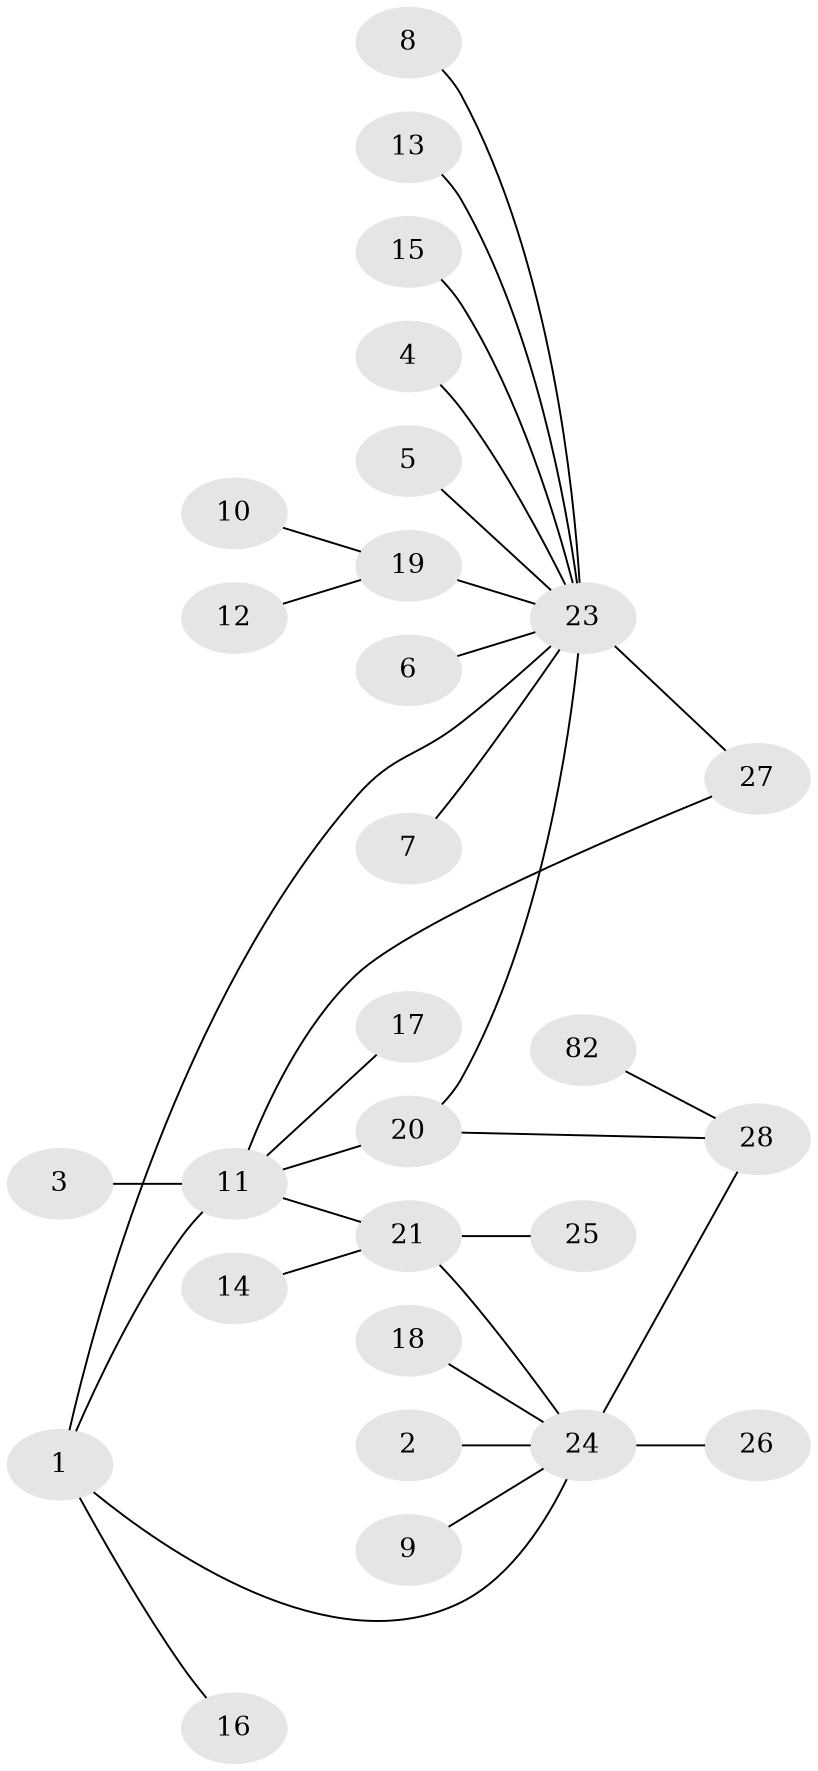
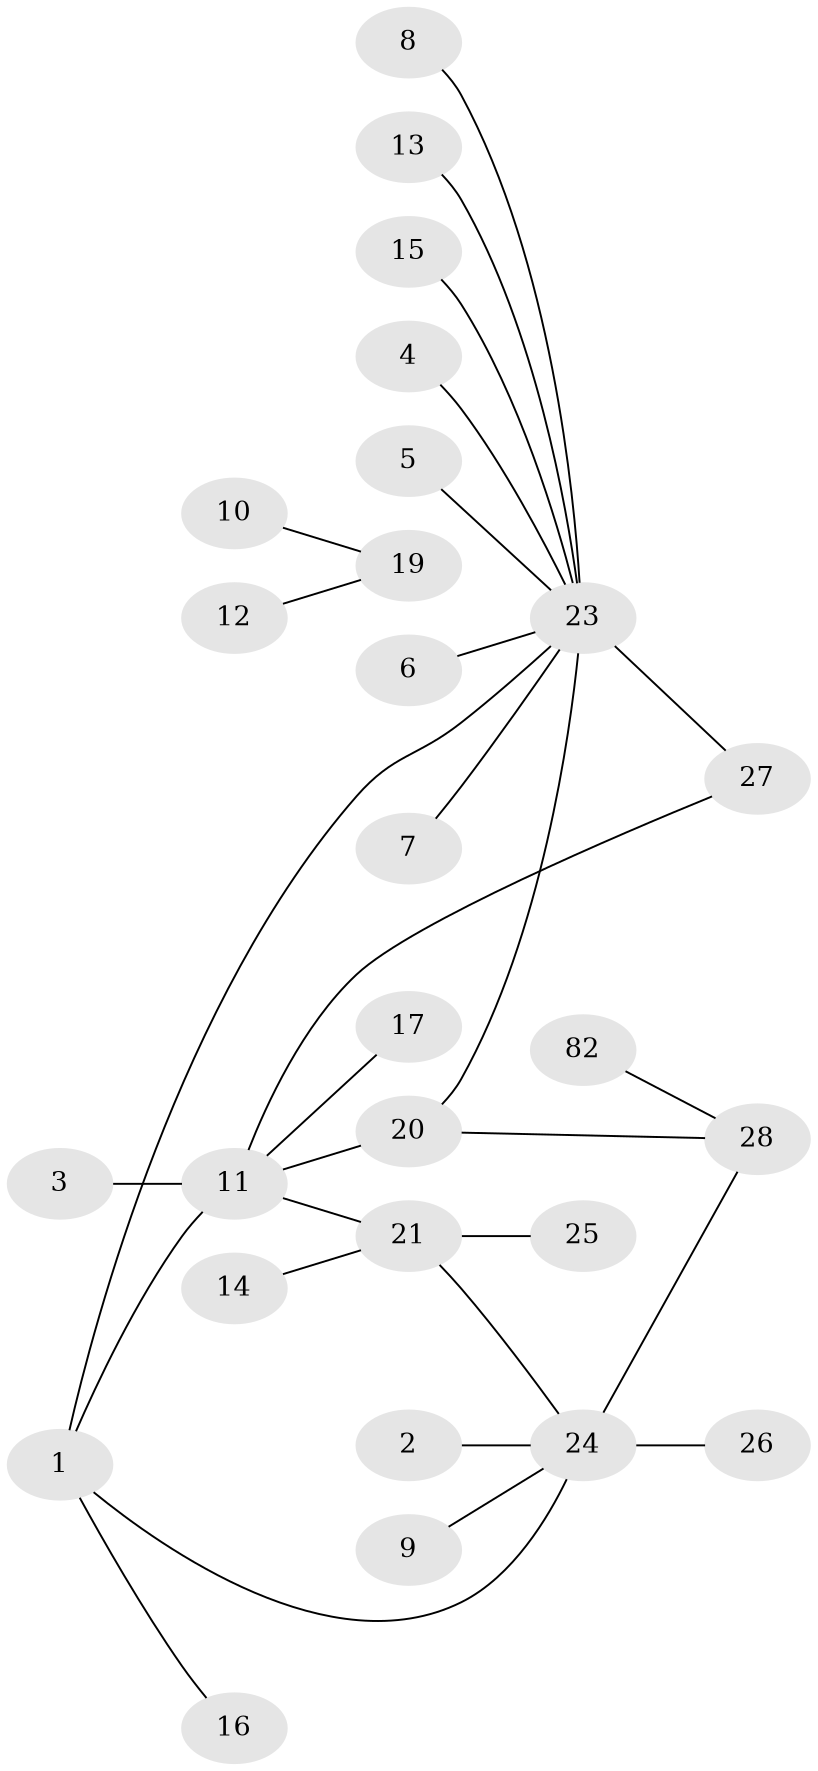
(496, 592) -> none
(409, 1341) -> none
